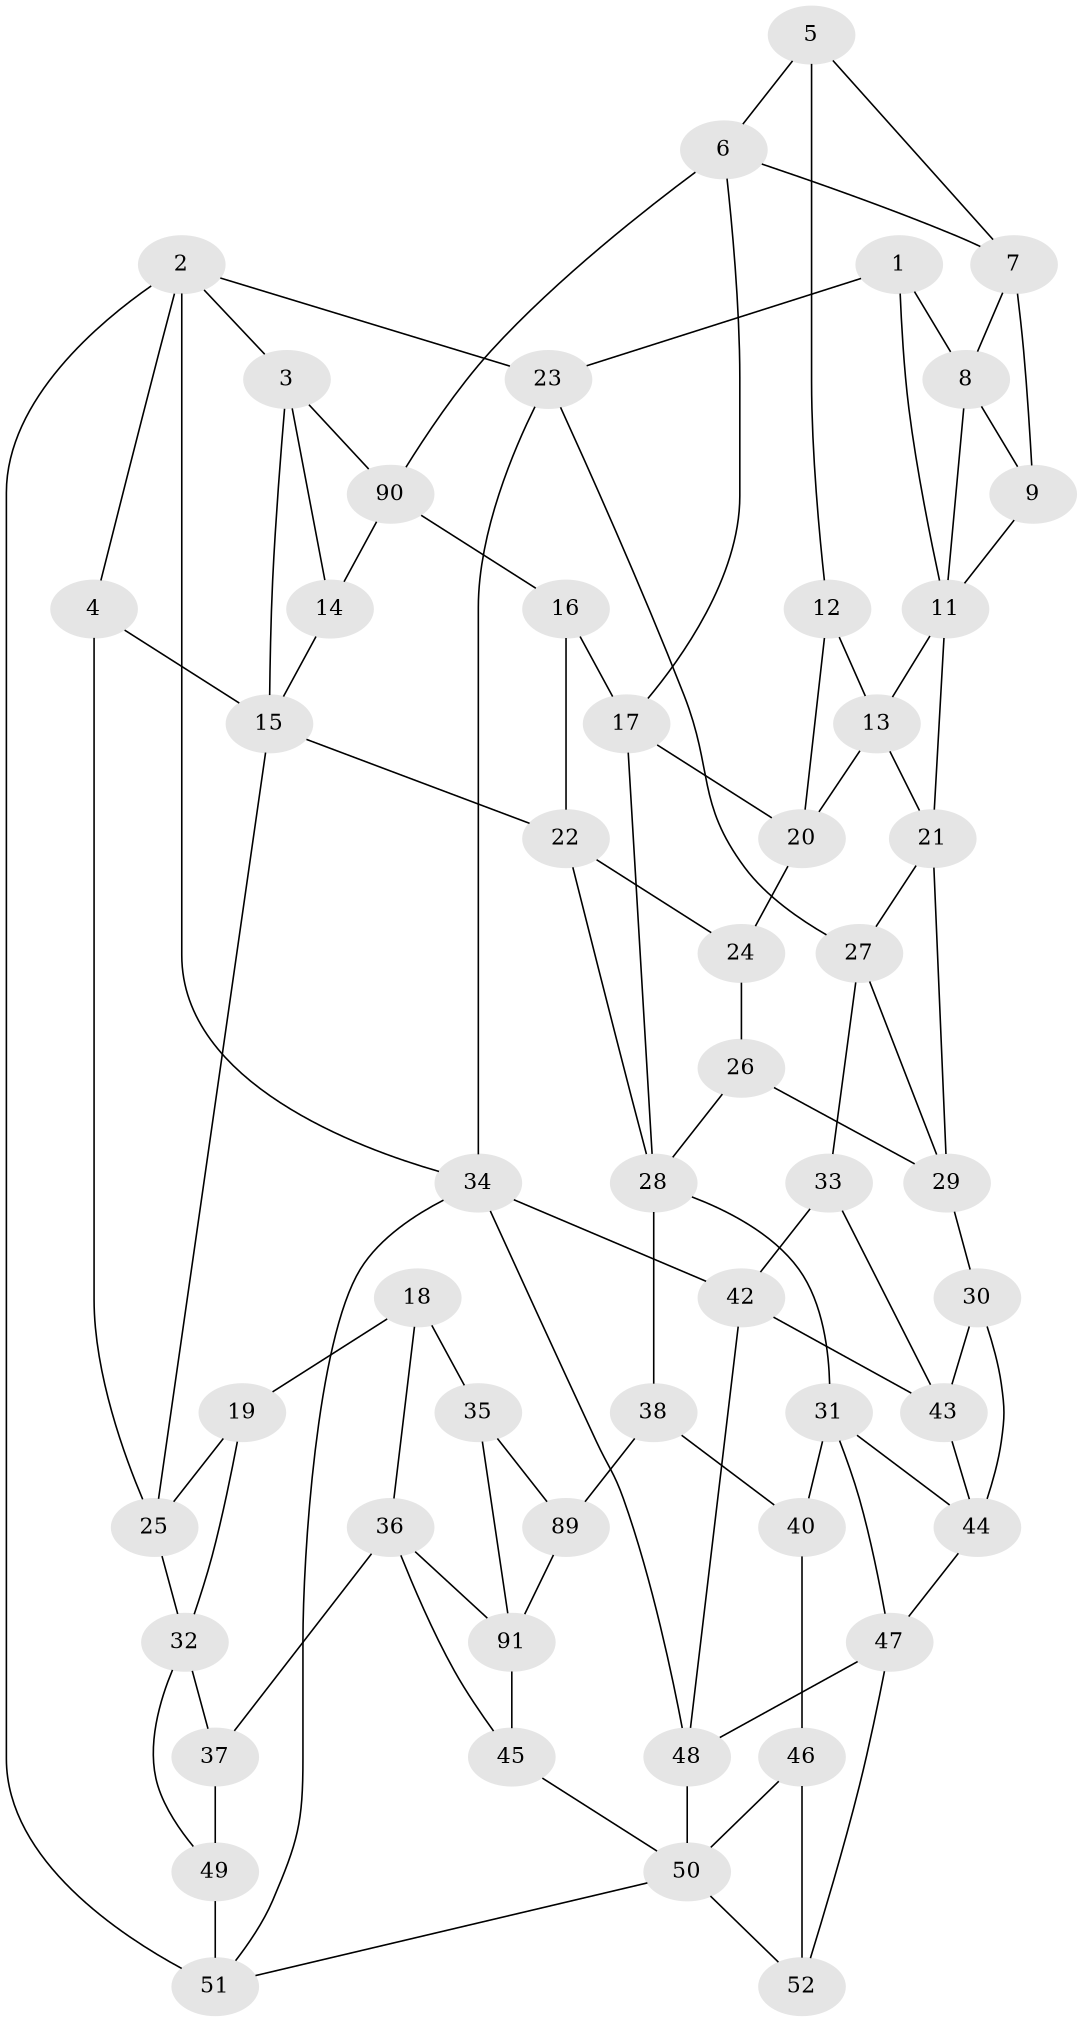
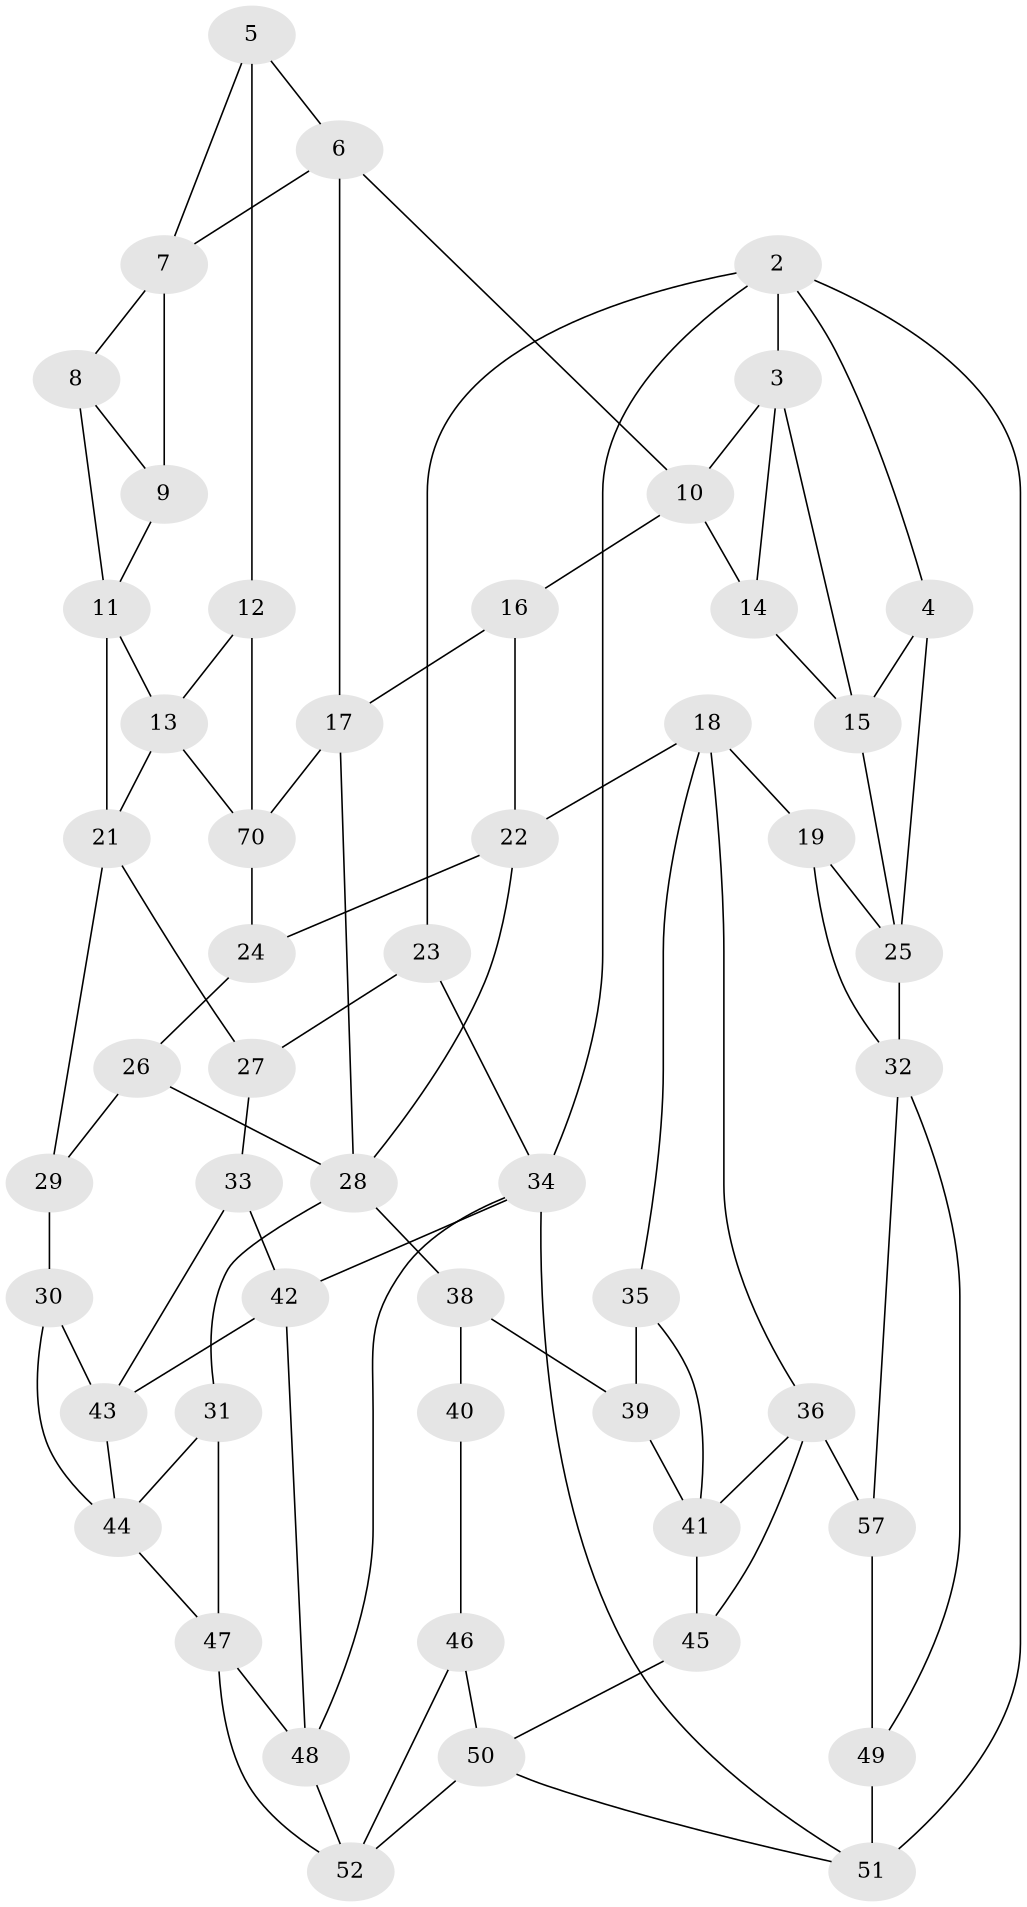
(899, 265) -> none
(391, 494) -> (690, 494)
(418, 781) -> (615, 779)
(802, 839) -> (252, 839)
(903, 1068) -> none
(816, 1470) -> none
(566, 1527) -> (636, 1413)
(512, 1642) -> (697, 1527)
(215, 1757) -> (872, 1527)
(687, 1815) -> (328, 1815)
